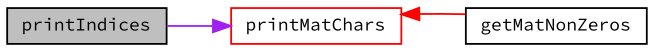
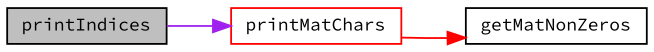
(443, 14) -> (424, 38)
